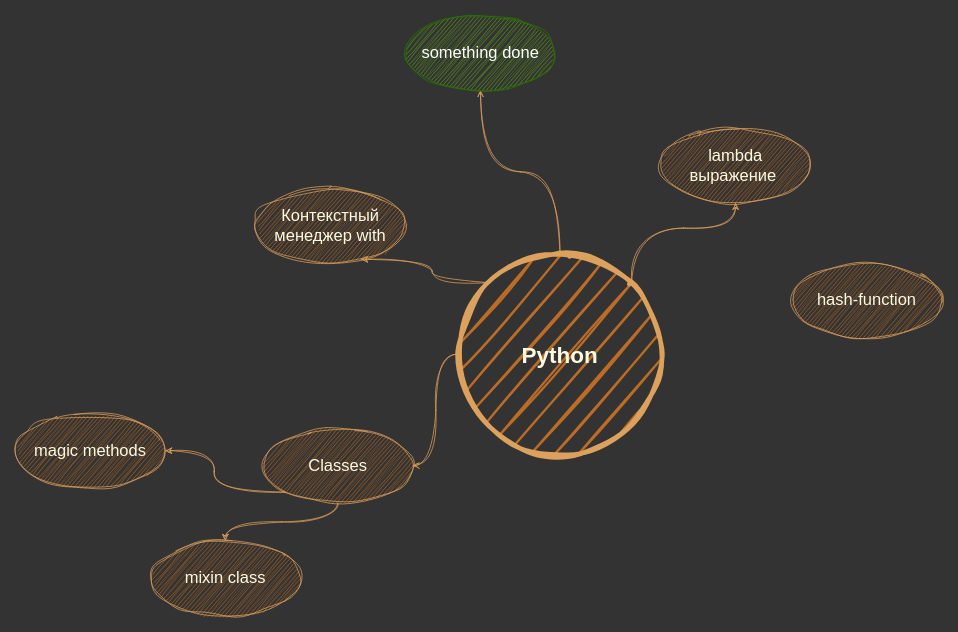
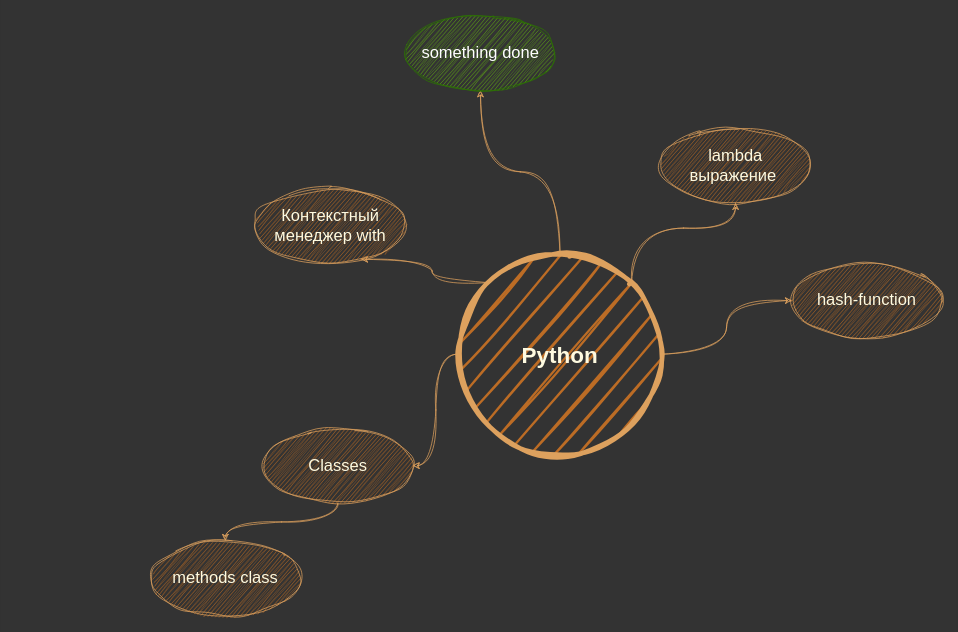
(480, 95) -> (480, 96)
none -> (726, 327)
(90, 450) -> none
(427, 458) -> (429, 457)
(221, 482) -> none
(225, 578) -> (225, 578)
